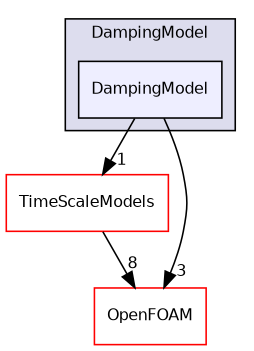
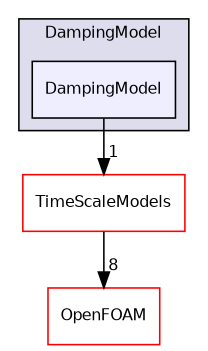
(186, 195) -> none
